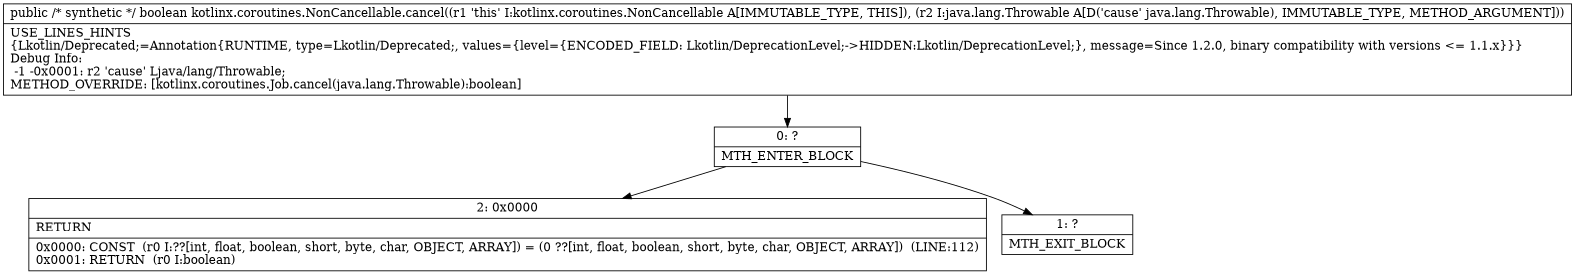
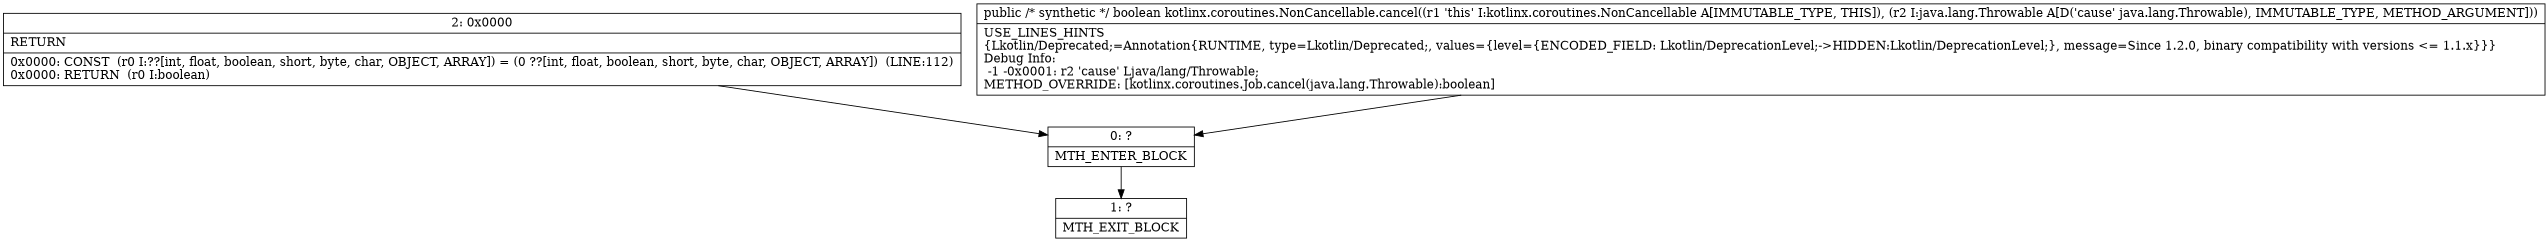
(678, 181) -> (879, 110)
(138, 260) -> (112, 75)
